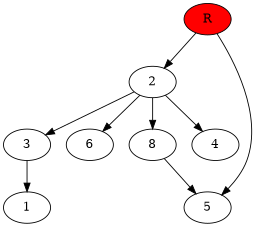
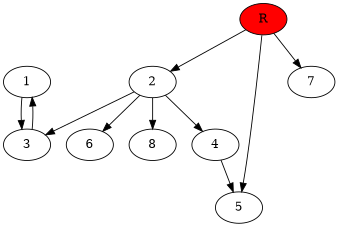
none -> (311, 82)
none -> (21, 109)
(177, 173) -> (226, 172)
